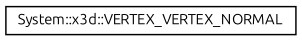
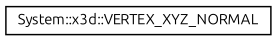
(151, 21) -> (138, 21)
